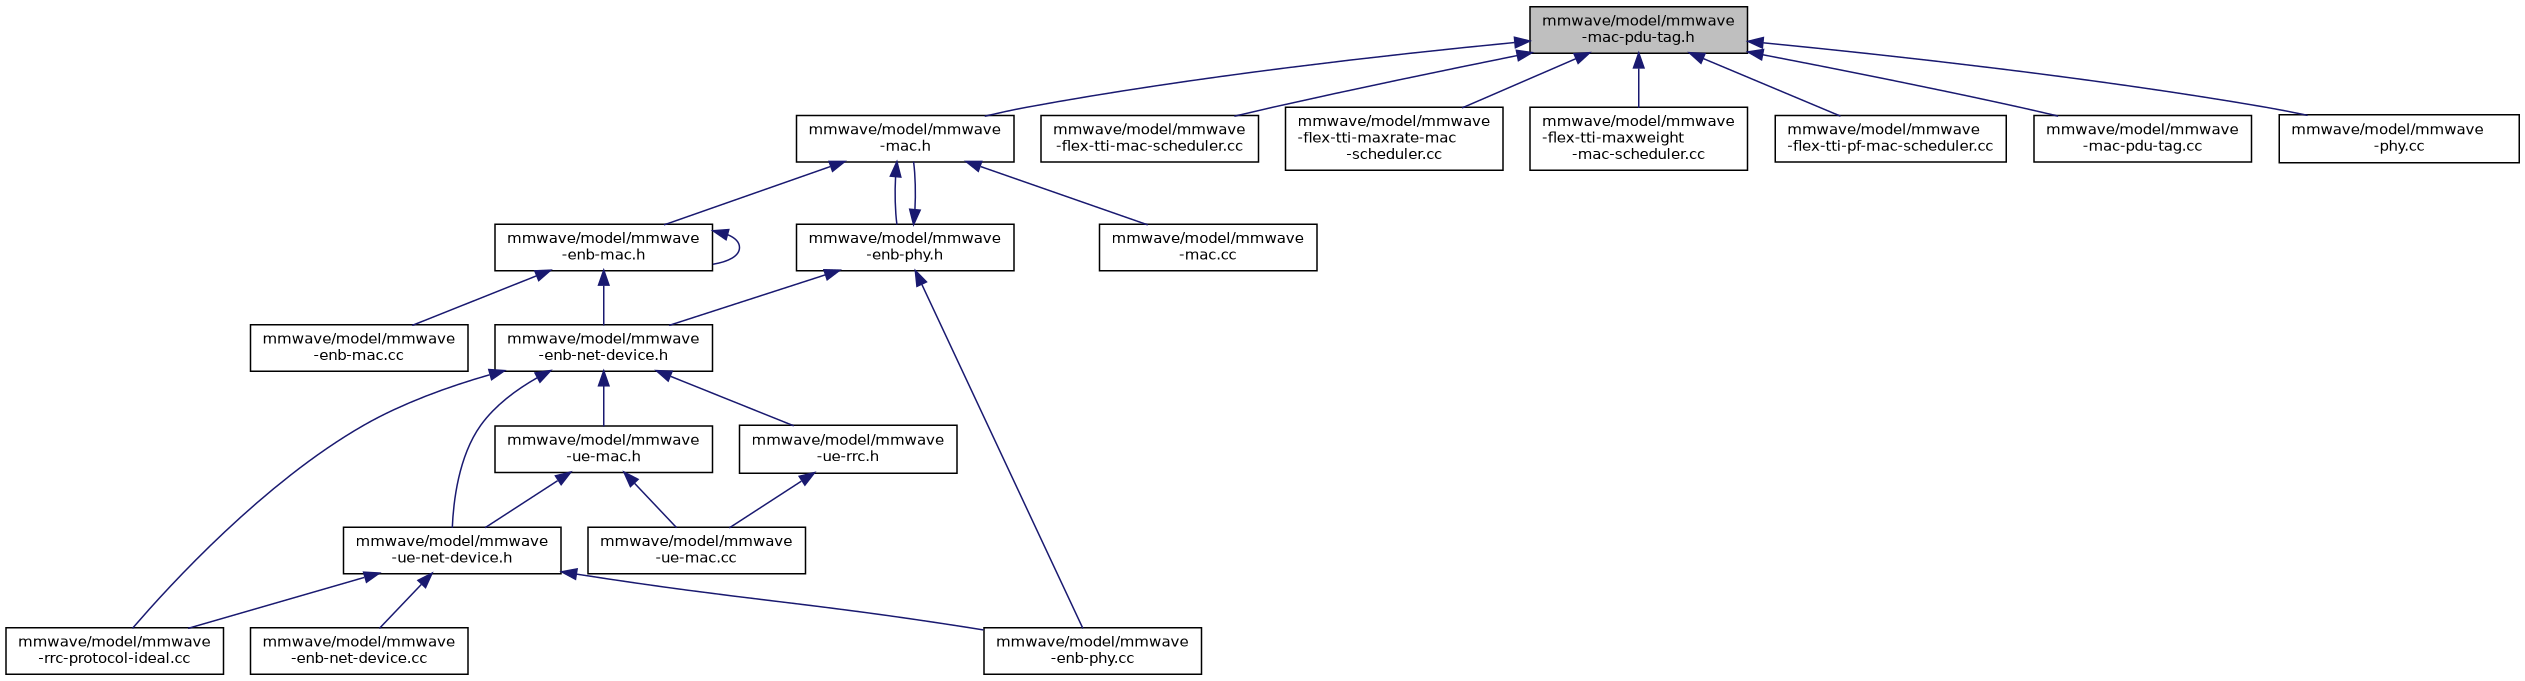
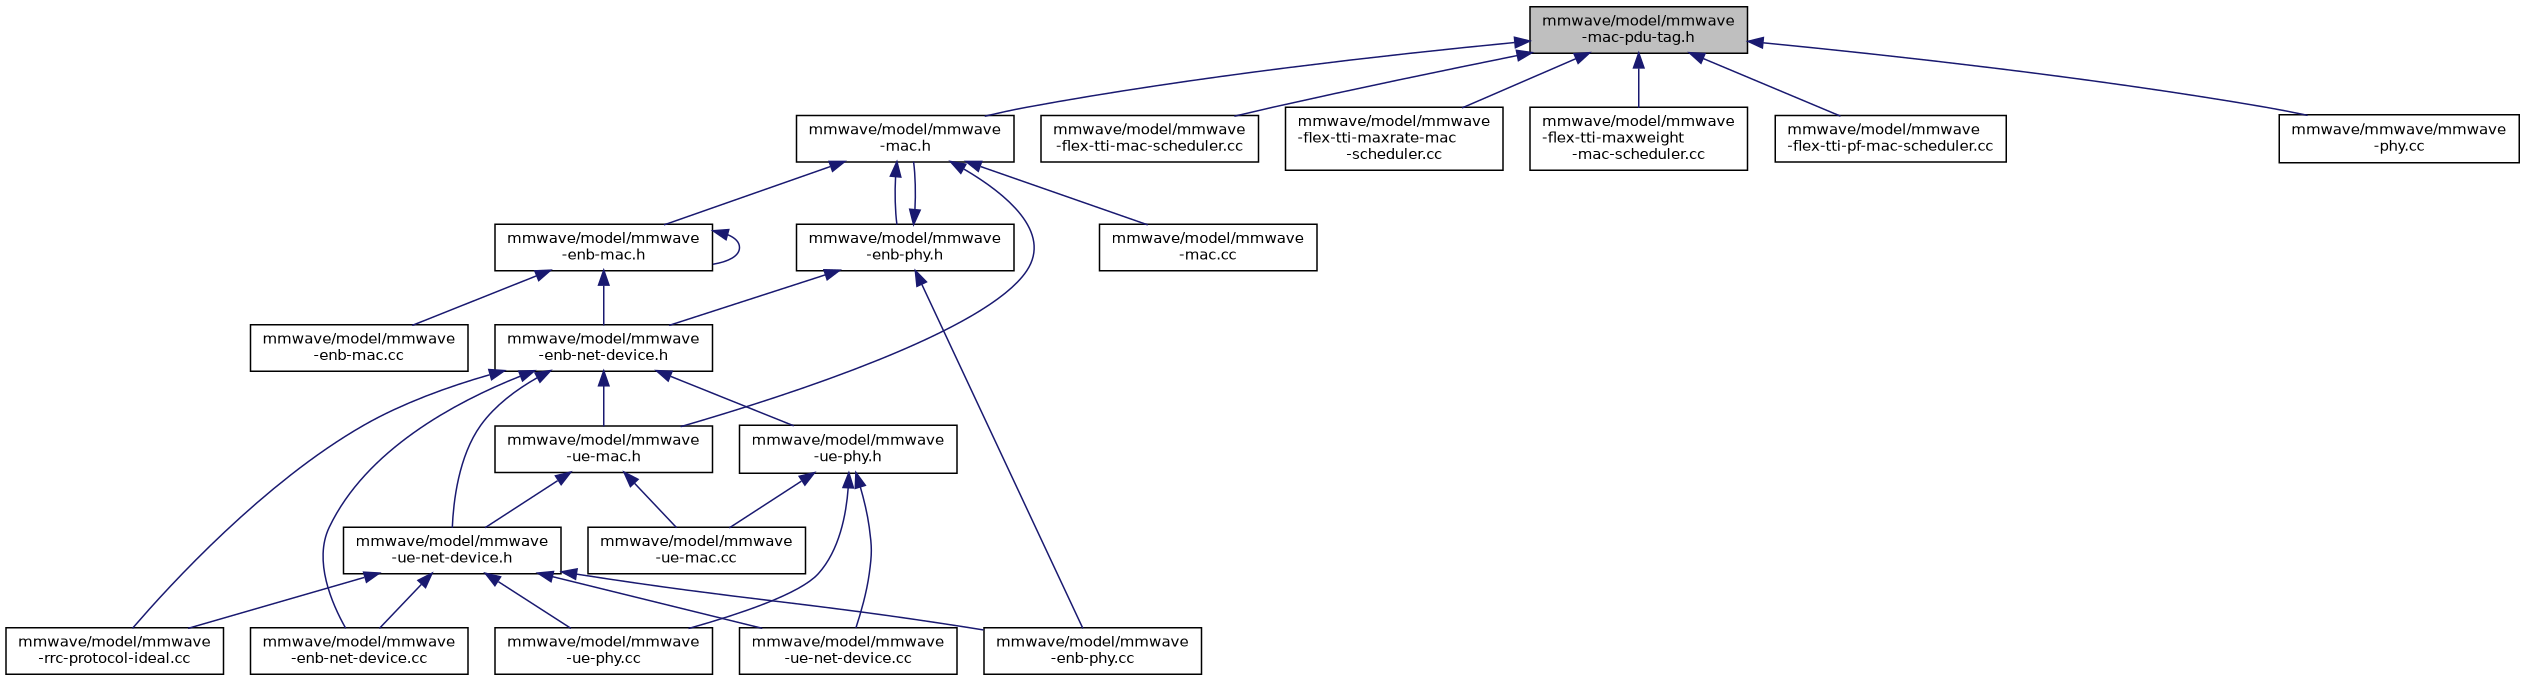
(2143, 139) -> none
(2399, 139) -> (2399, 139)
none -> (924, 340)
(848, 449) -> (848, 449)
none -> (371, 470)
none -> (604, 651)
none -> (848, 651)
